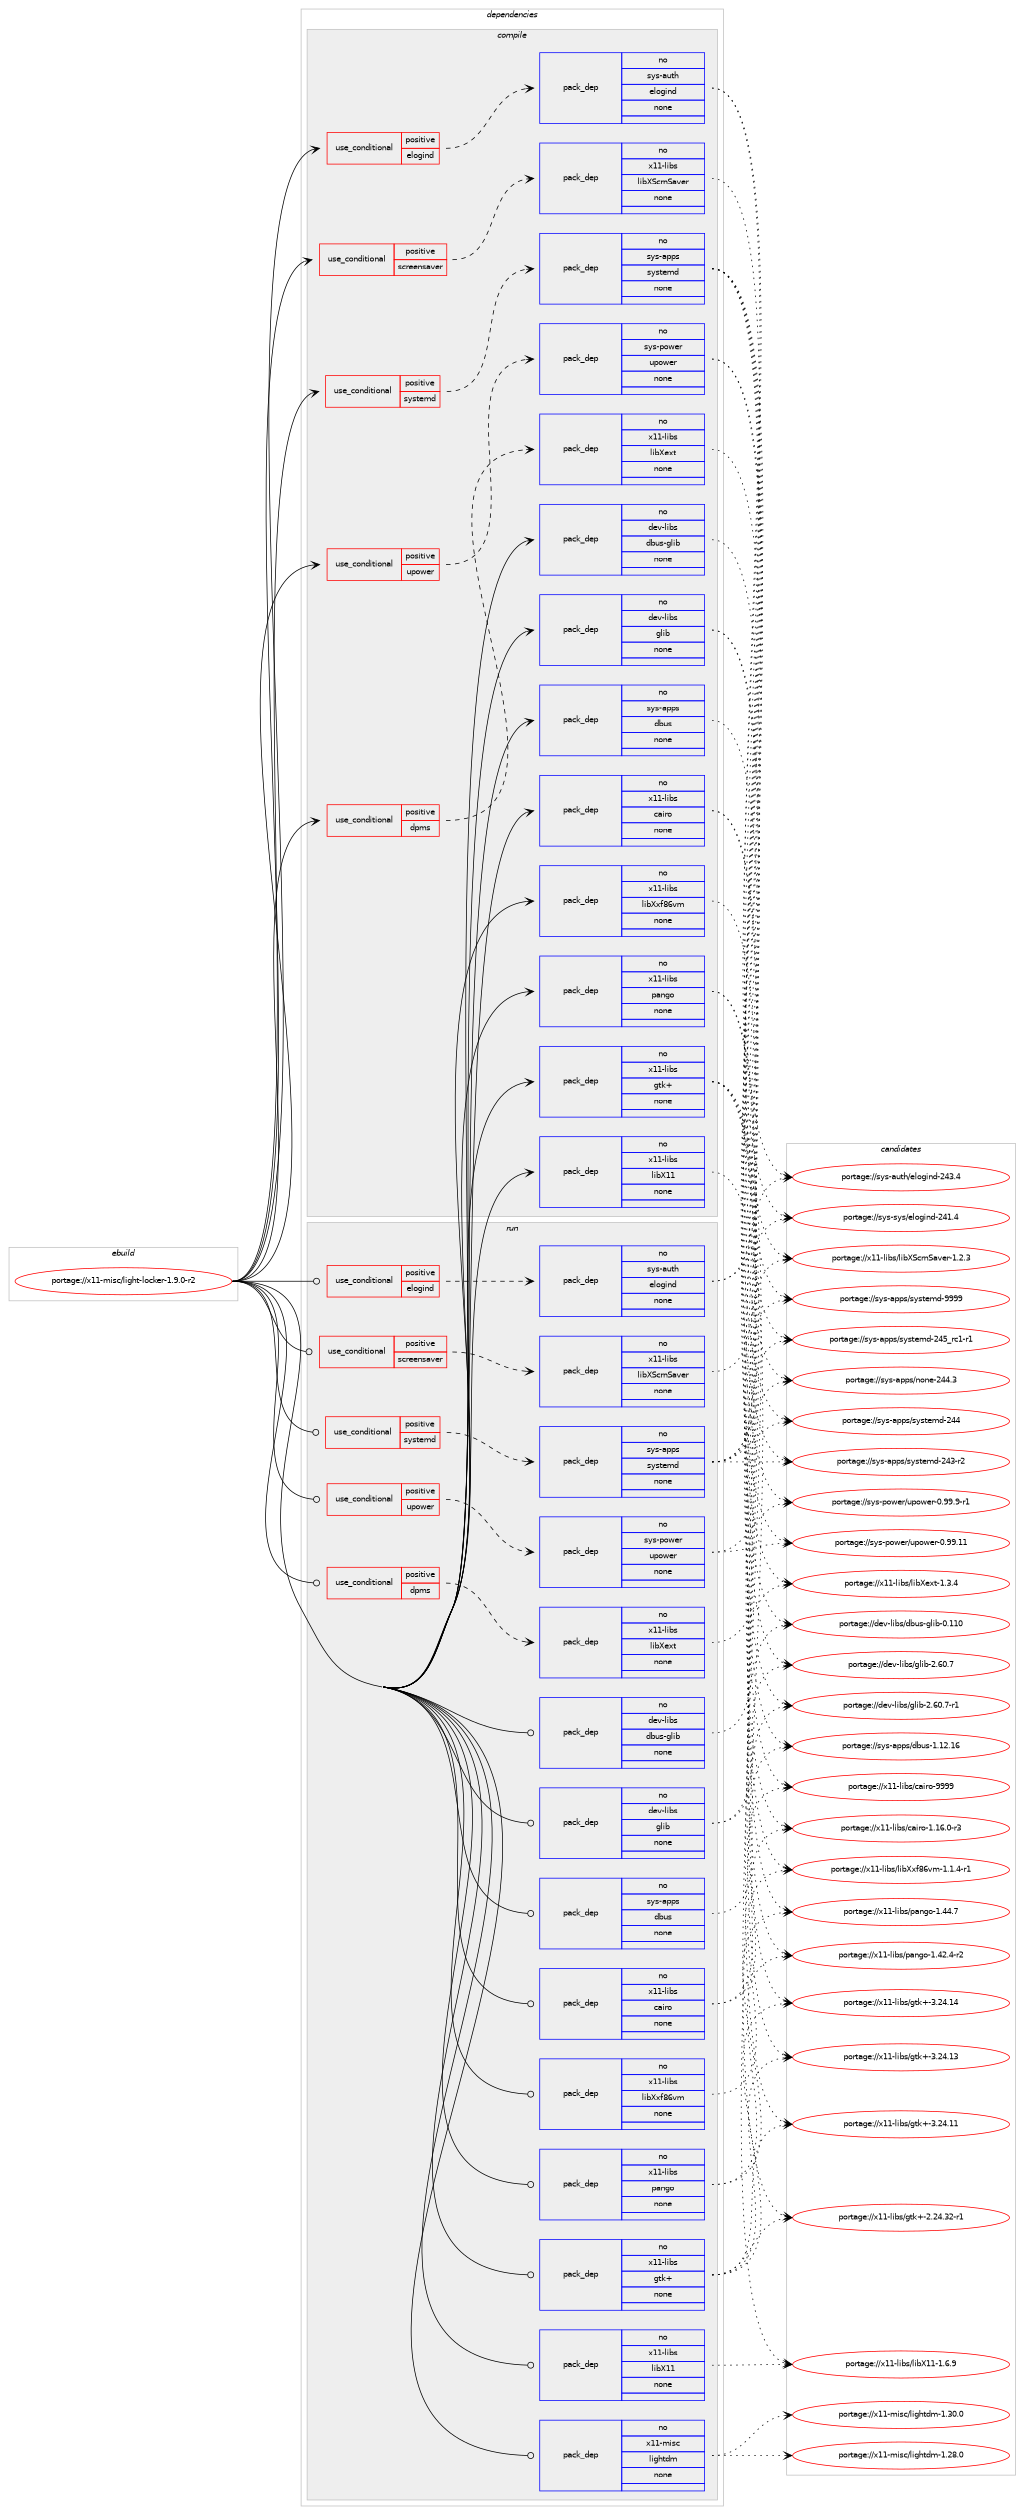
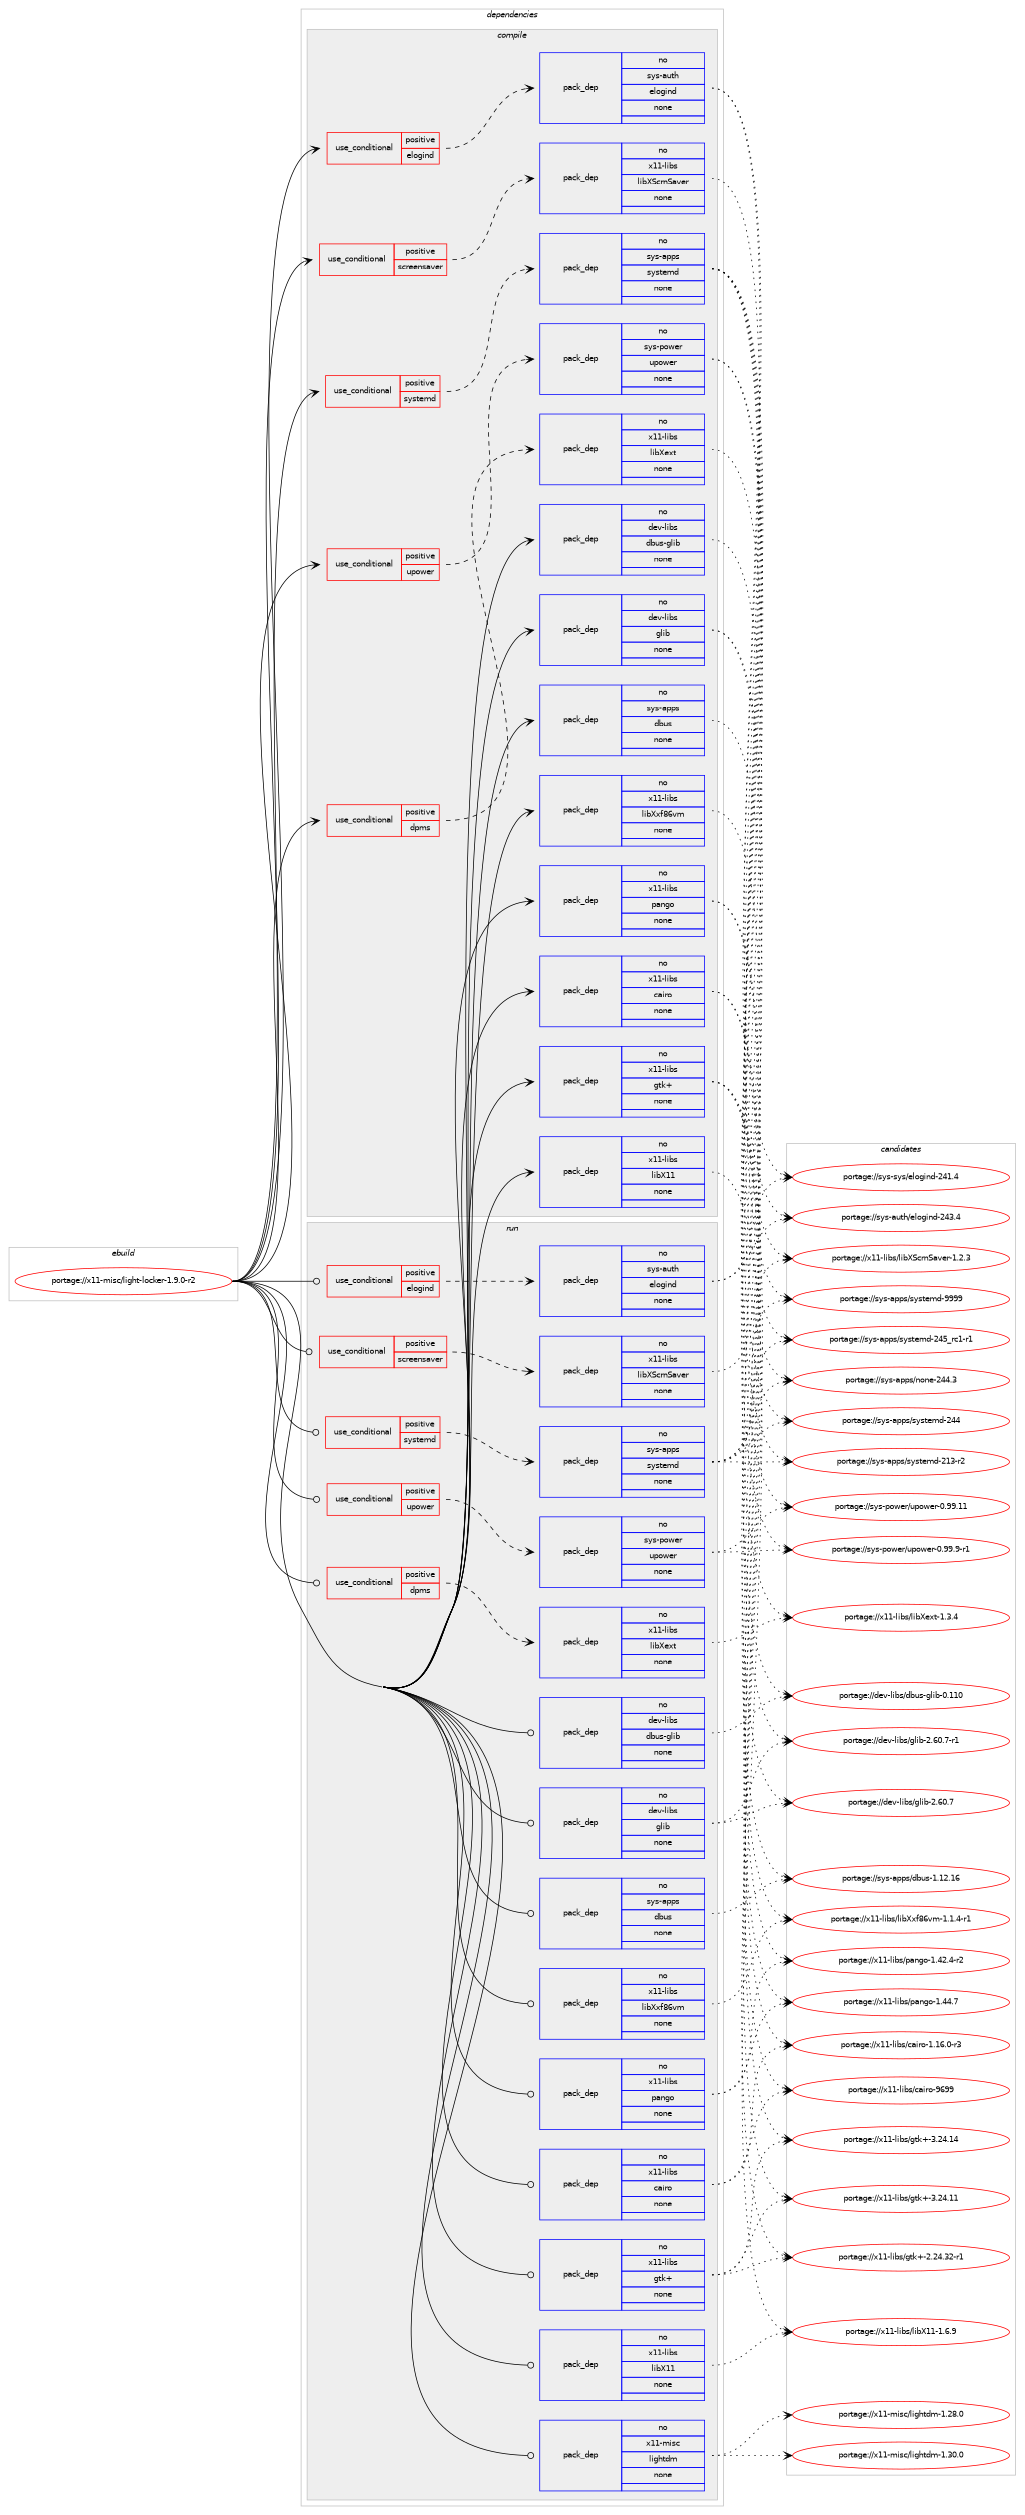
(901, 1462) -> (901, 1462)
(901, 1787) -> (901, 2090)
(901, 2057) -> none
